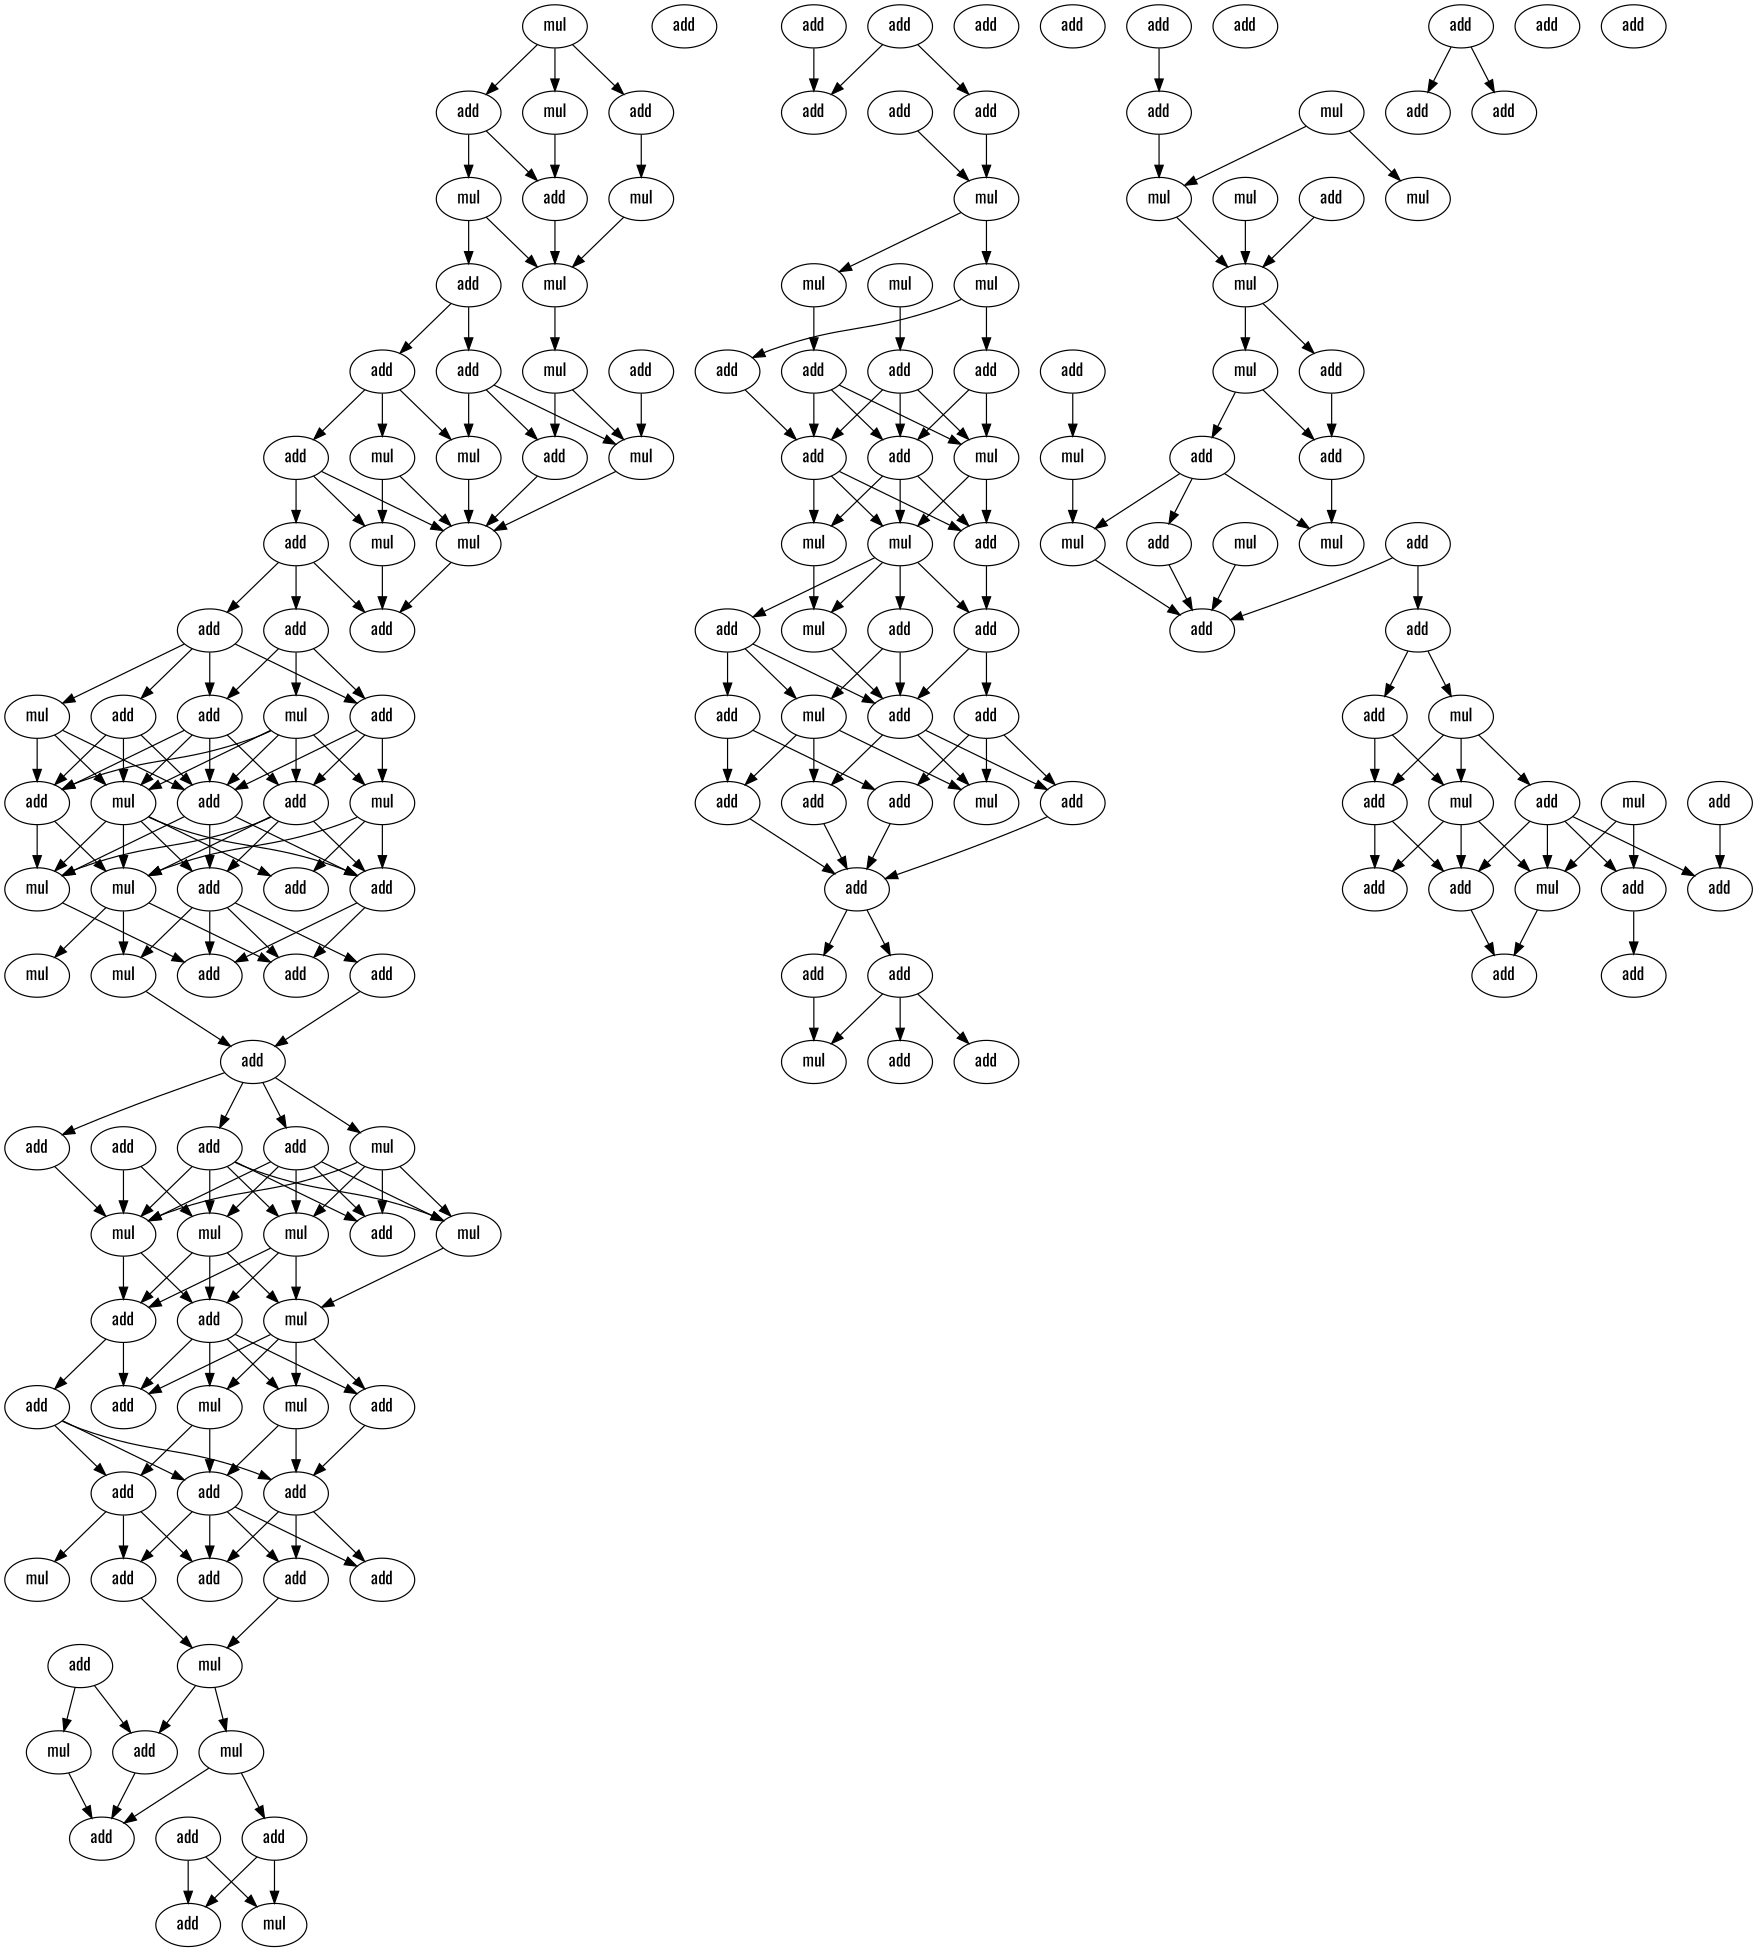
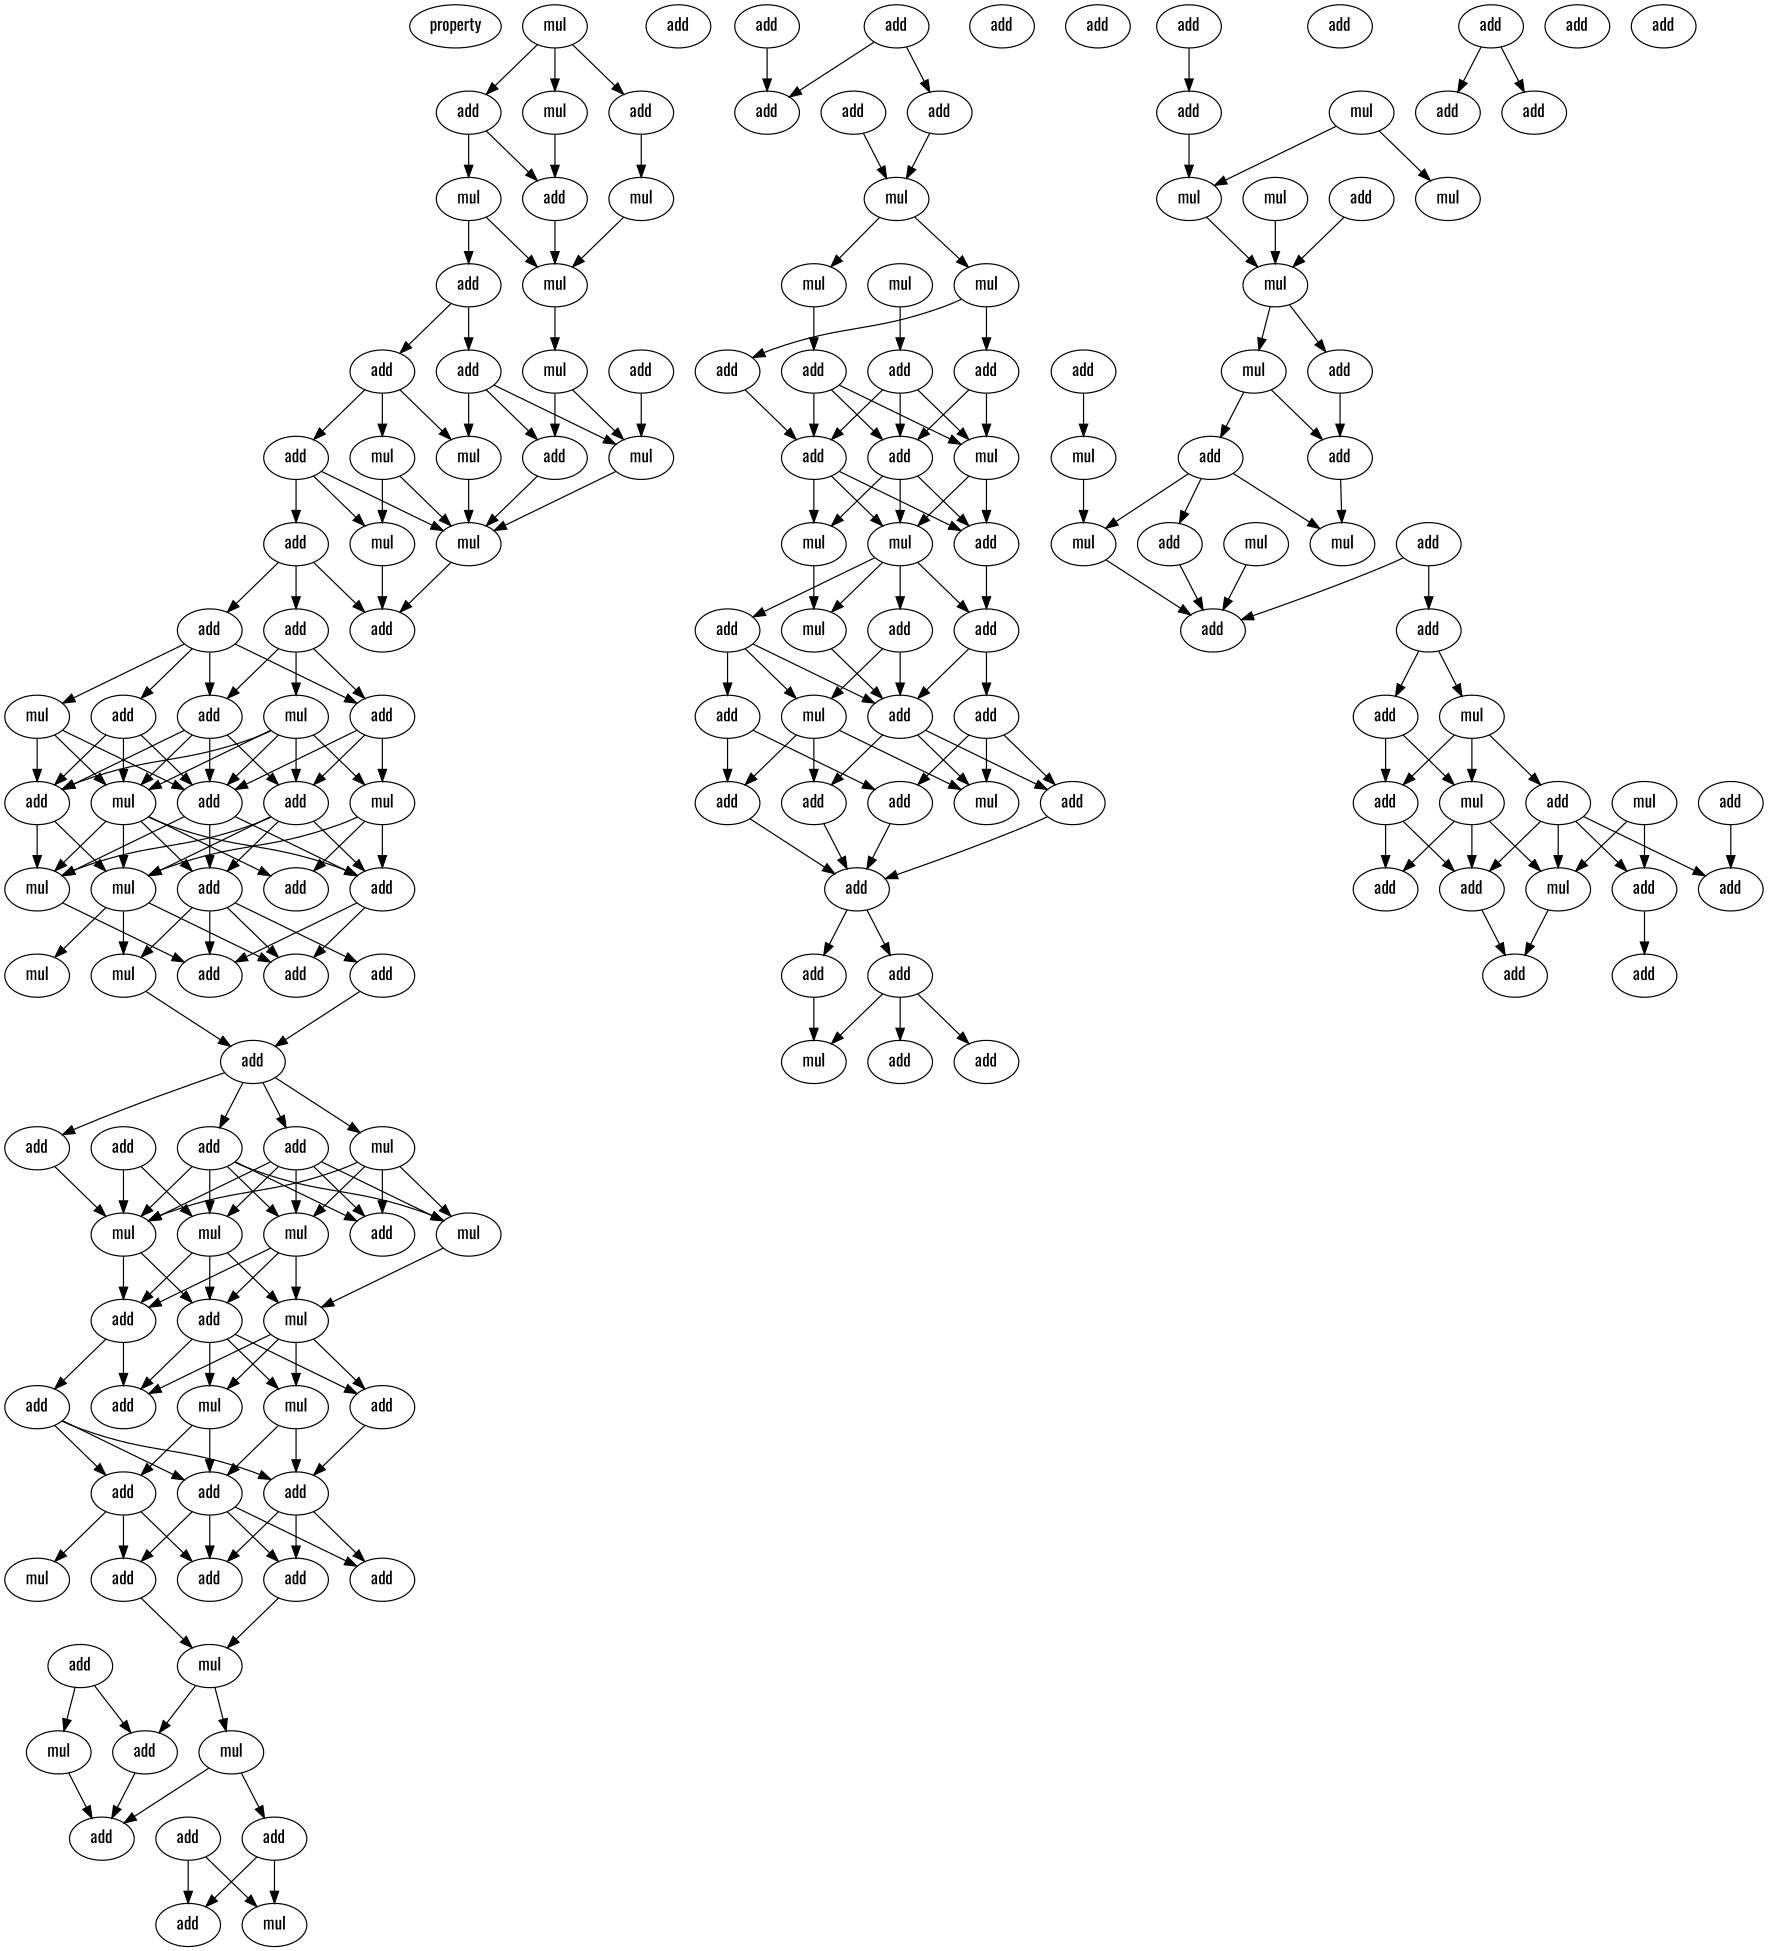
none -> (455, 26)
